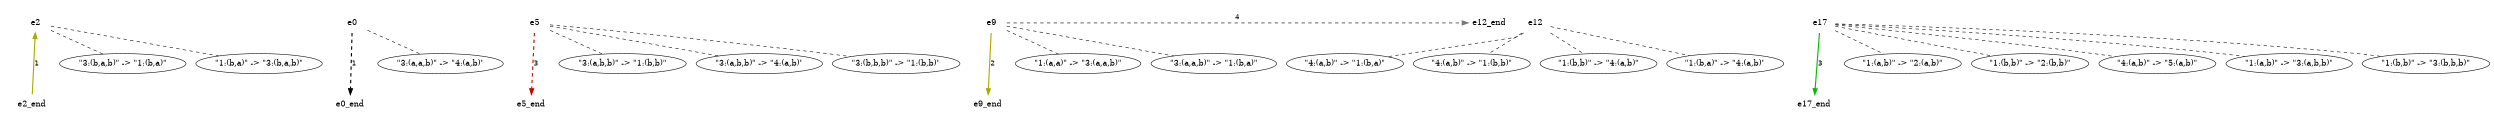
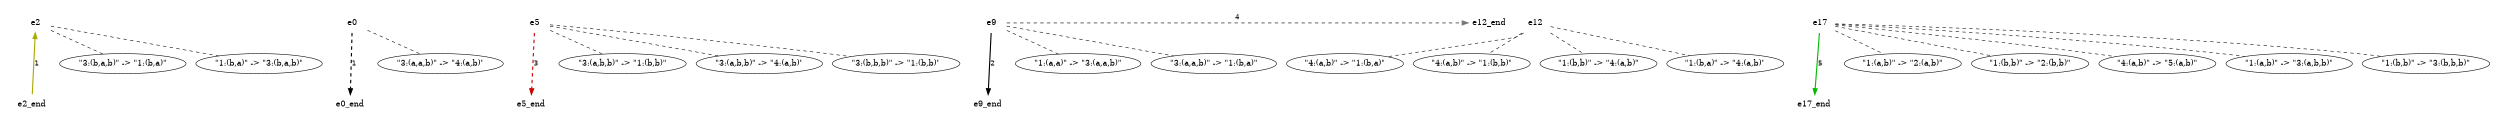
(990, 61) -> (990, 61)
(1820, 64) -> (1820, 64)
